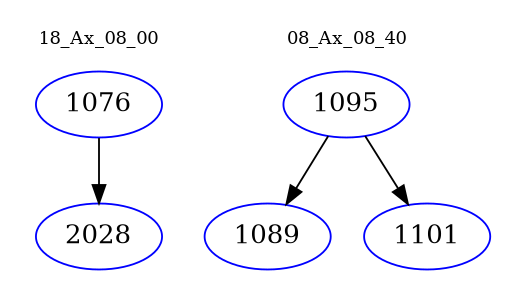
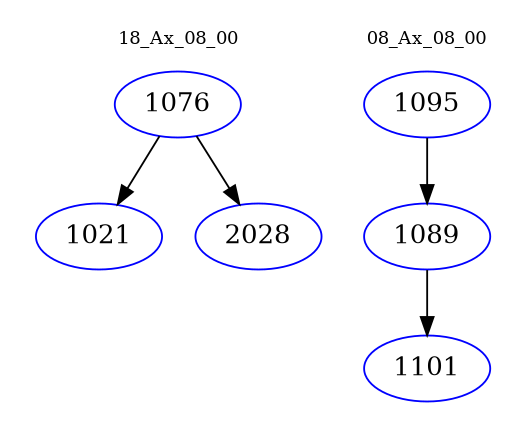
(347, 39) -> (427, 39)
(382, 162) -> (427, 294)
none -> (99, 236)
